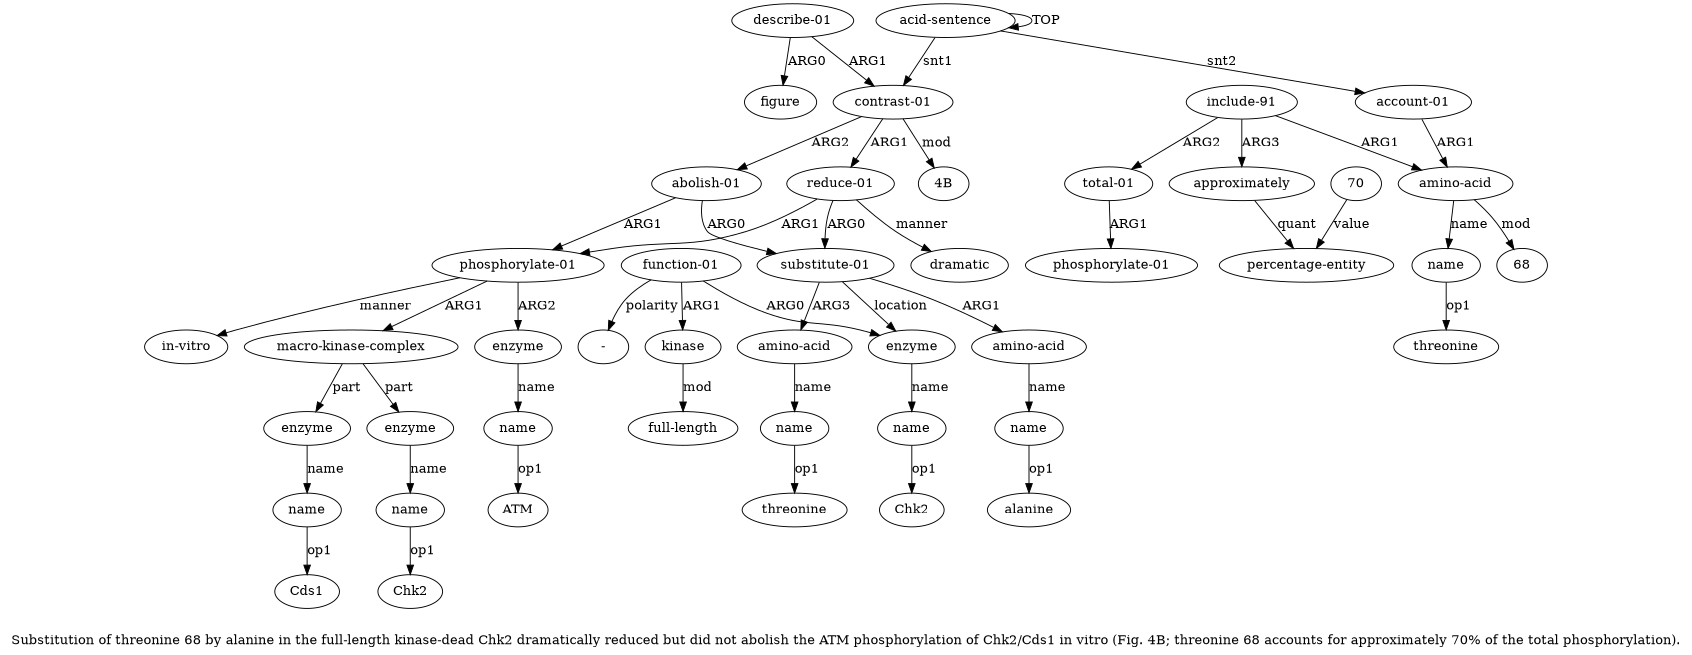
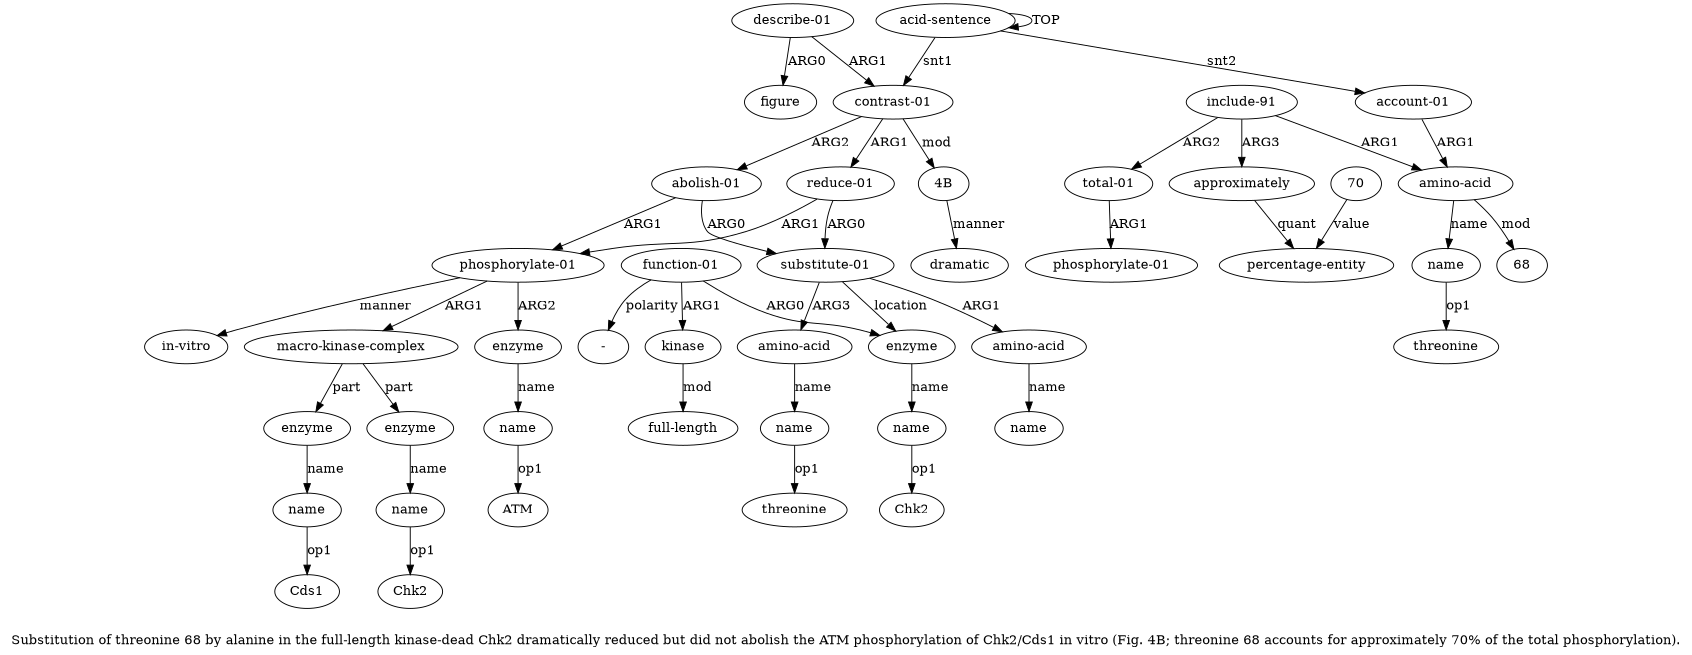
(888, 226) -> (951, 220)
(1029, 510) -> none
